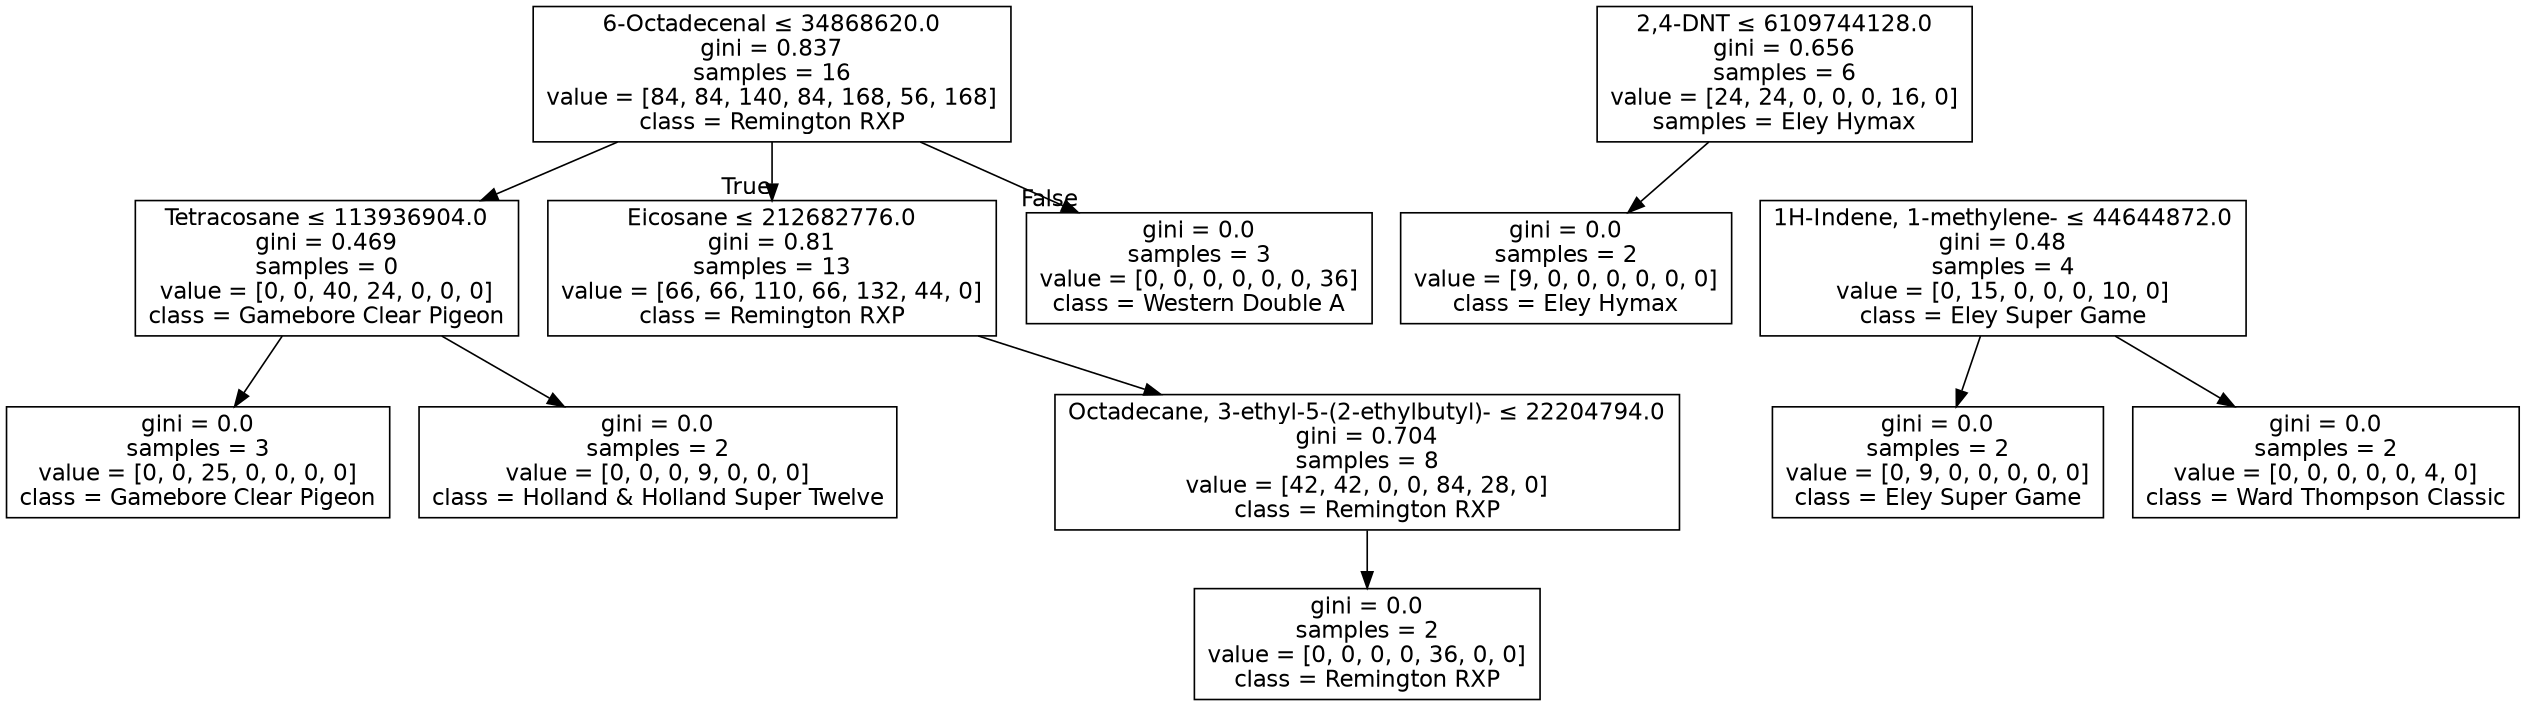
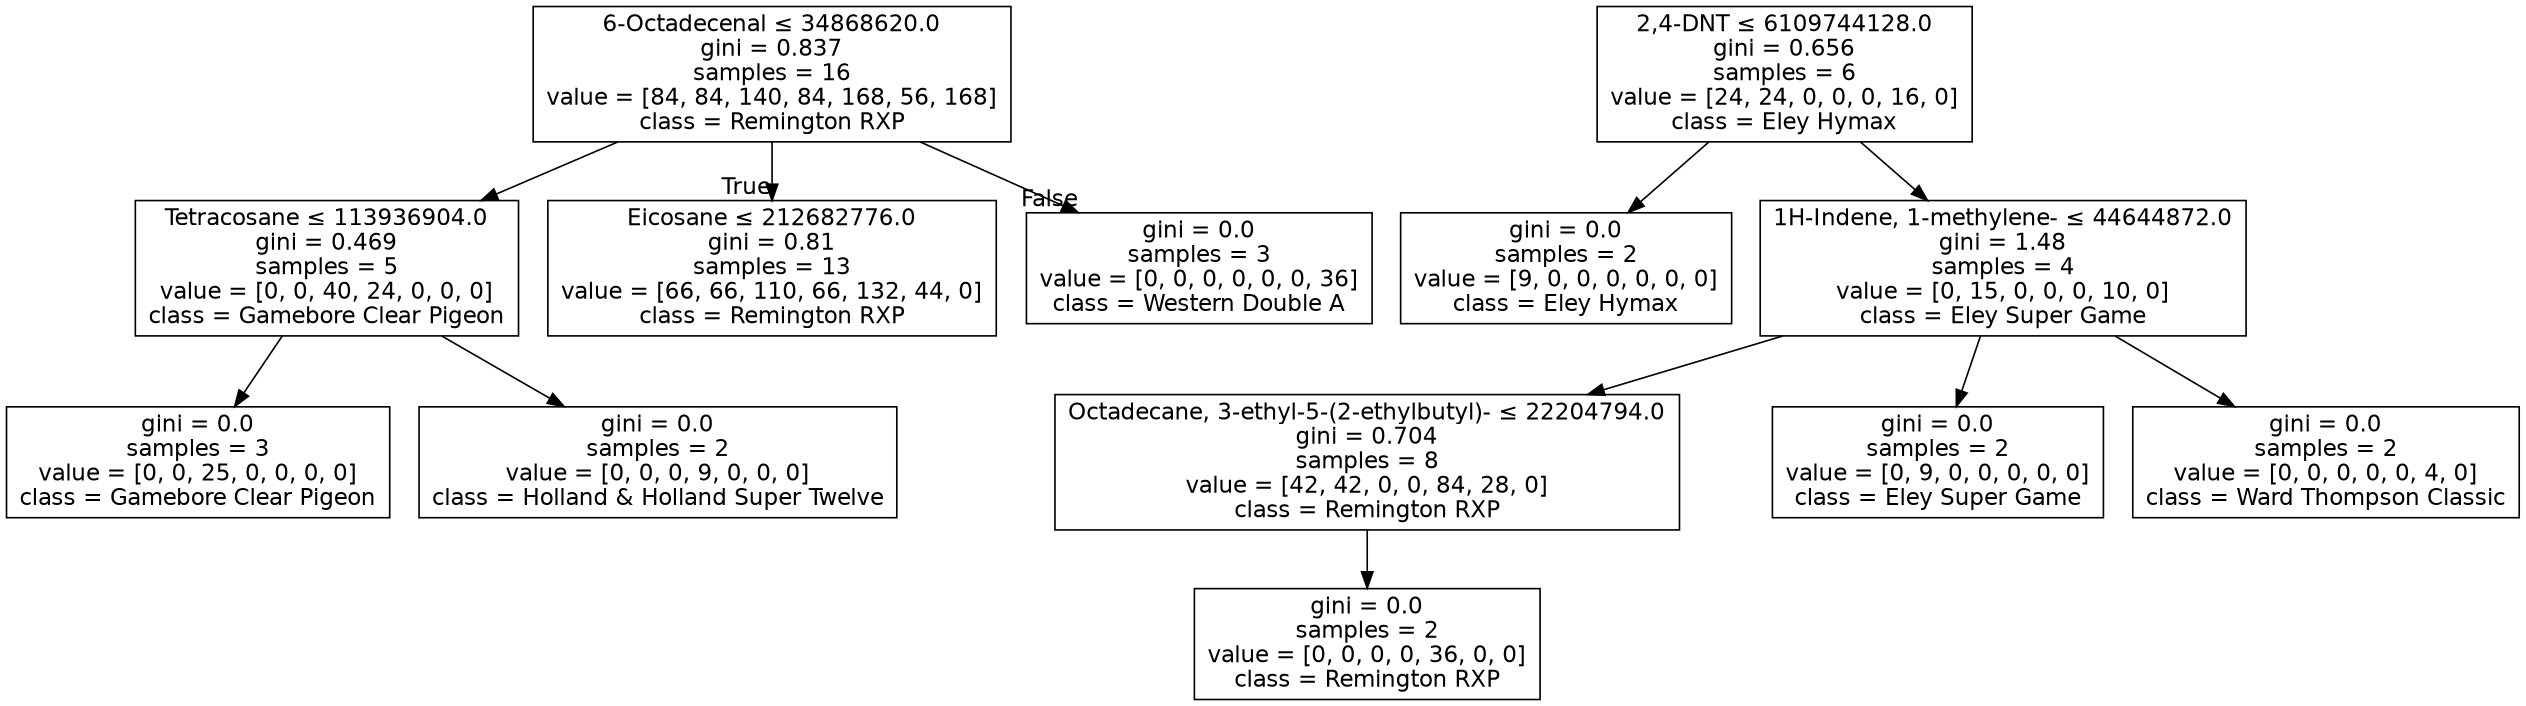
(1785, 122) -> (1785, 122)
none -> (1888, 166)
(2003, 243) -> (2003, 243)
(327, 267) -> (327, 267)
(1061, 363) -> (1693, 363)
